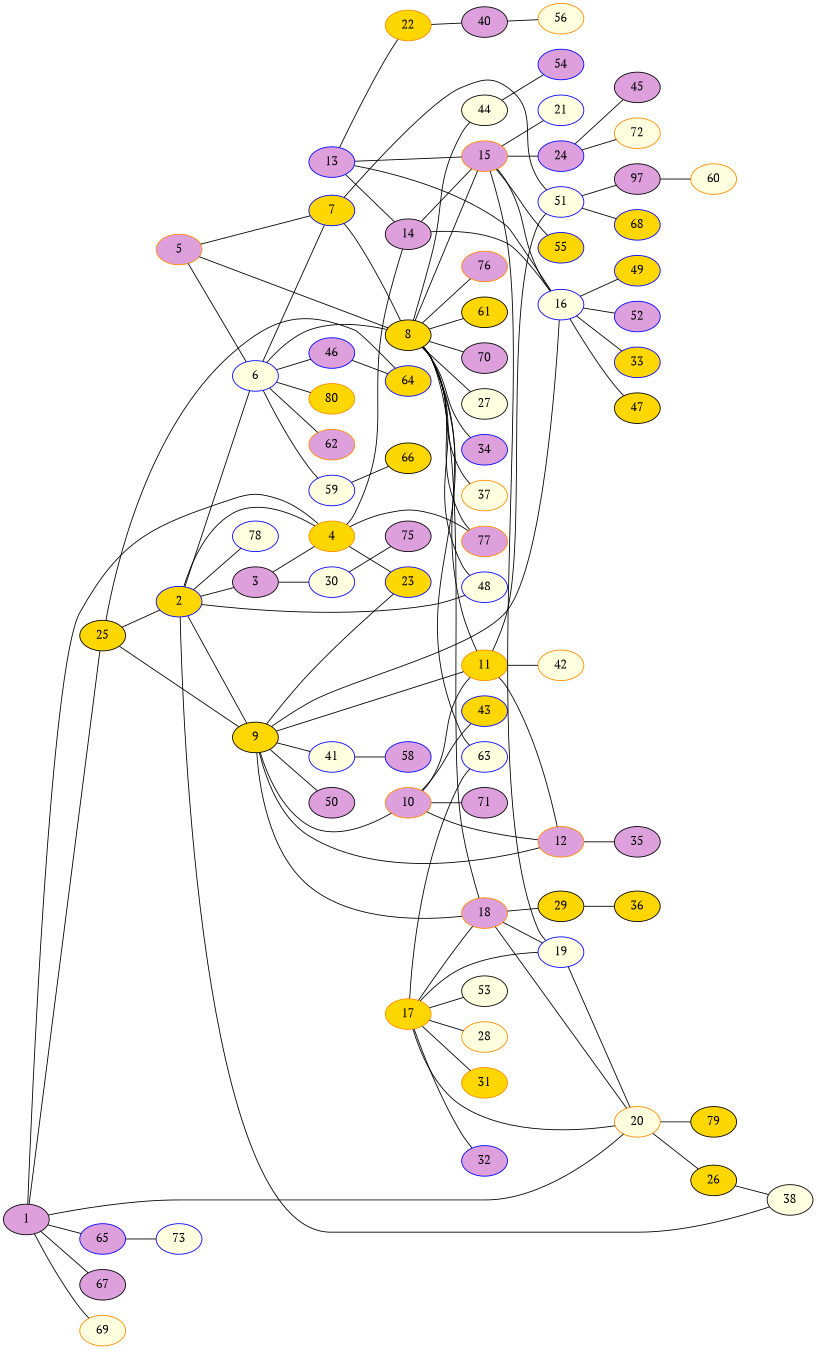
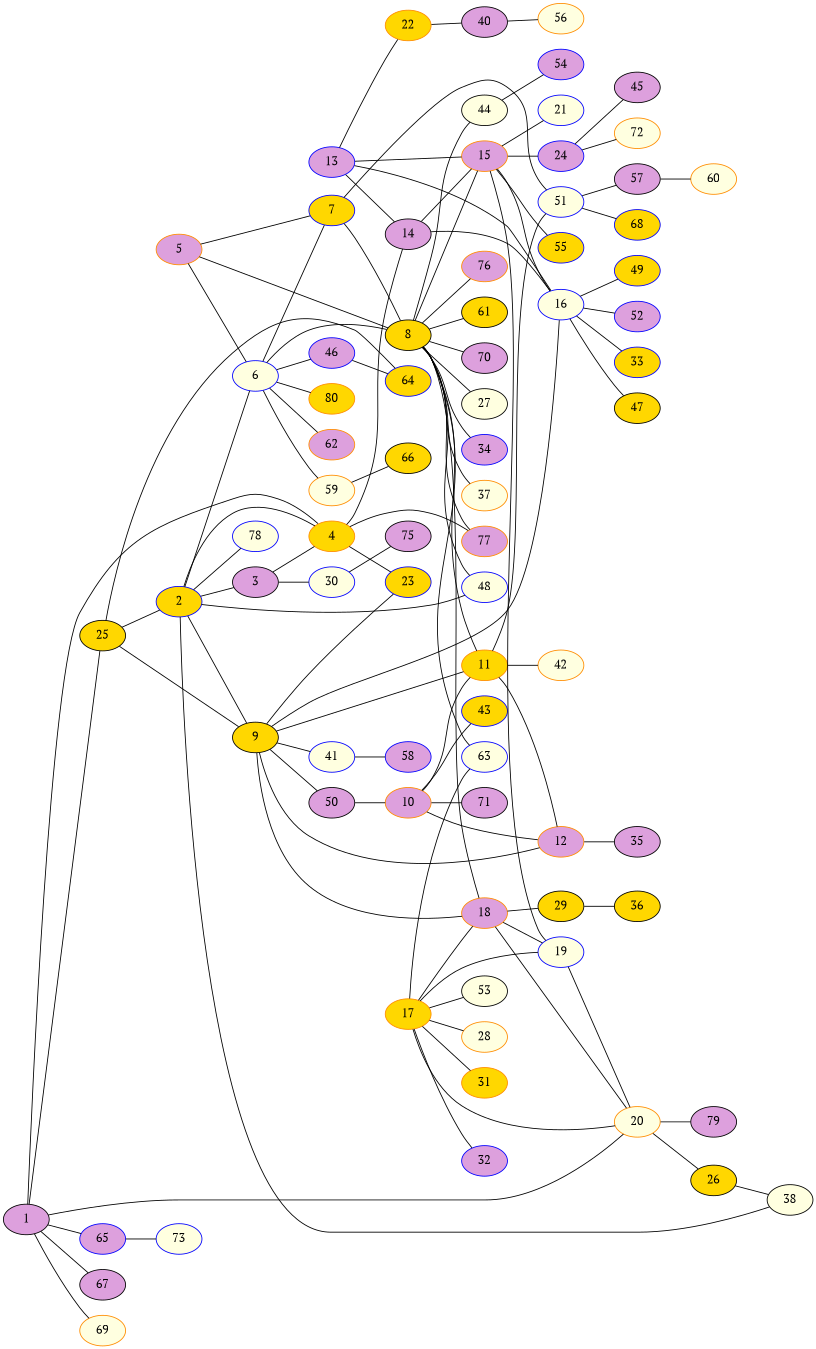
(637, 179) -> (637, 179)
(332, 490) -> (332, 490)
(308, 825) -> (370, 803)
(714, 1122) -> (714, 1122)
